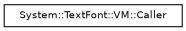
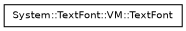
(93, 16) -> (93, 16)
